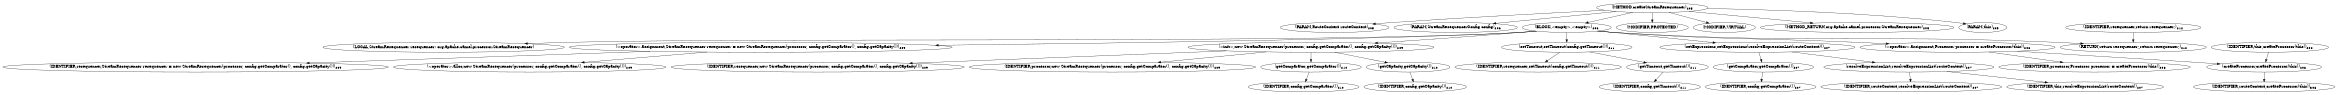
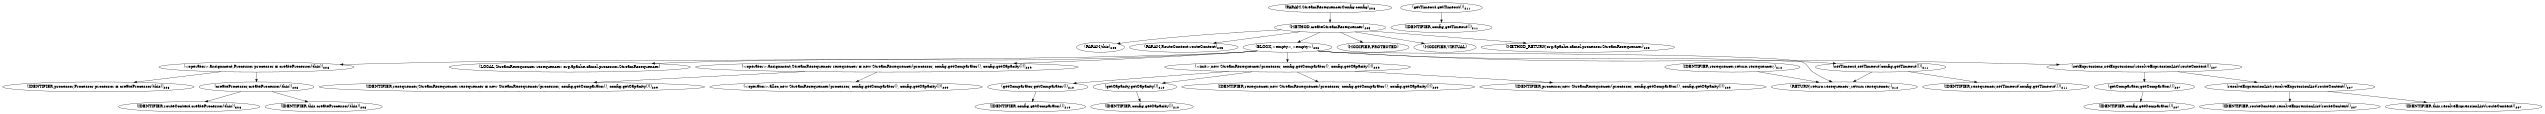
(1556, 17) -> (1330, 16)
(2267, 56) -> (289, 96)
(1617, 57) -> (1864, 76)
